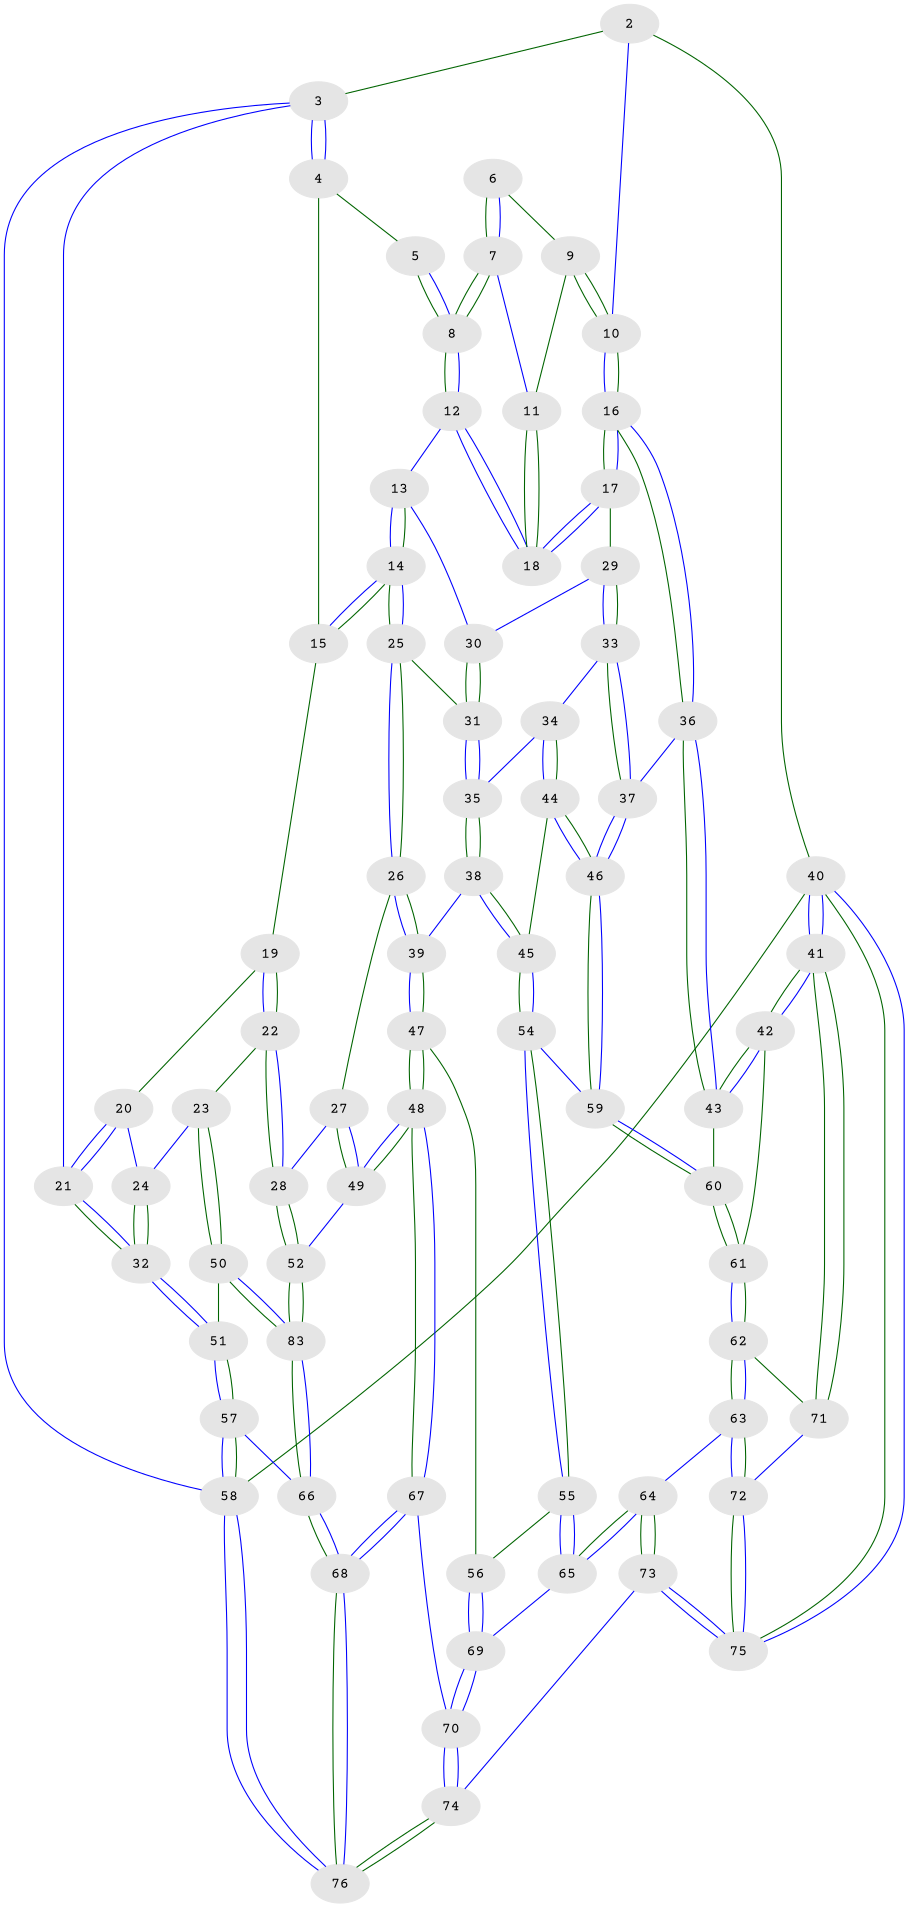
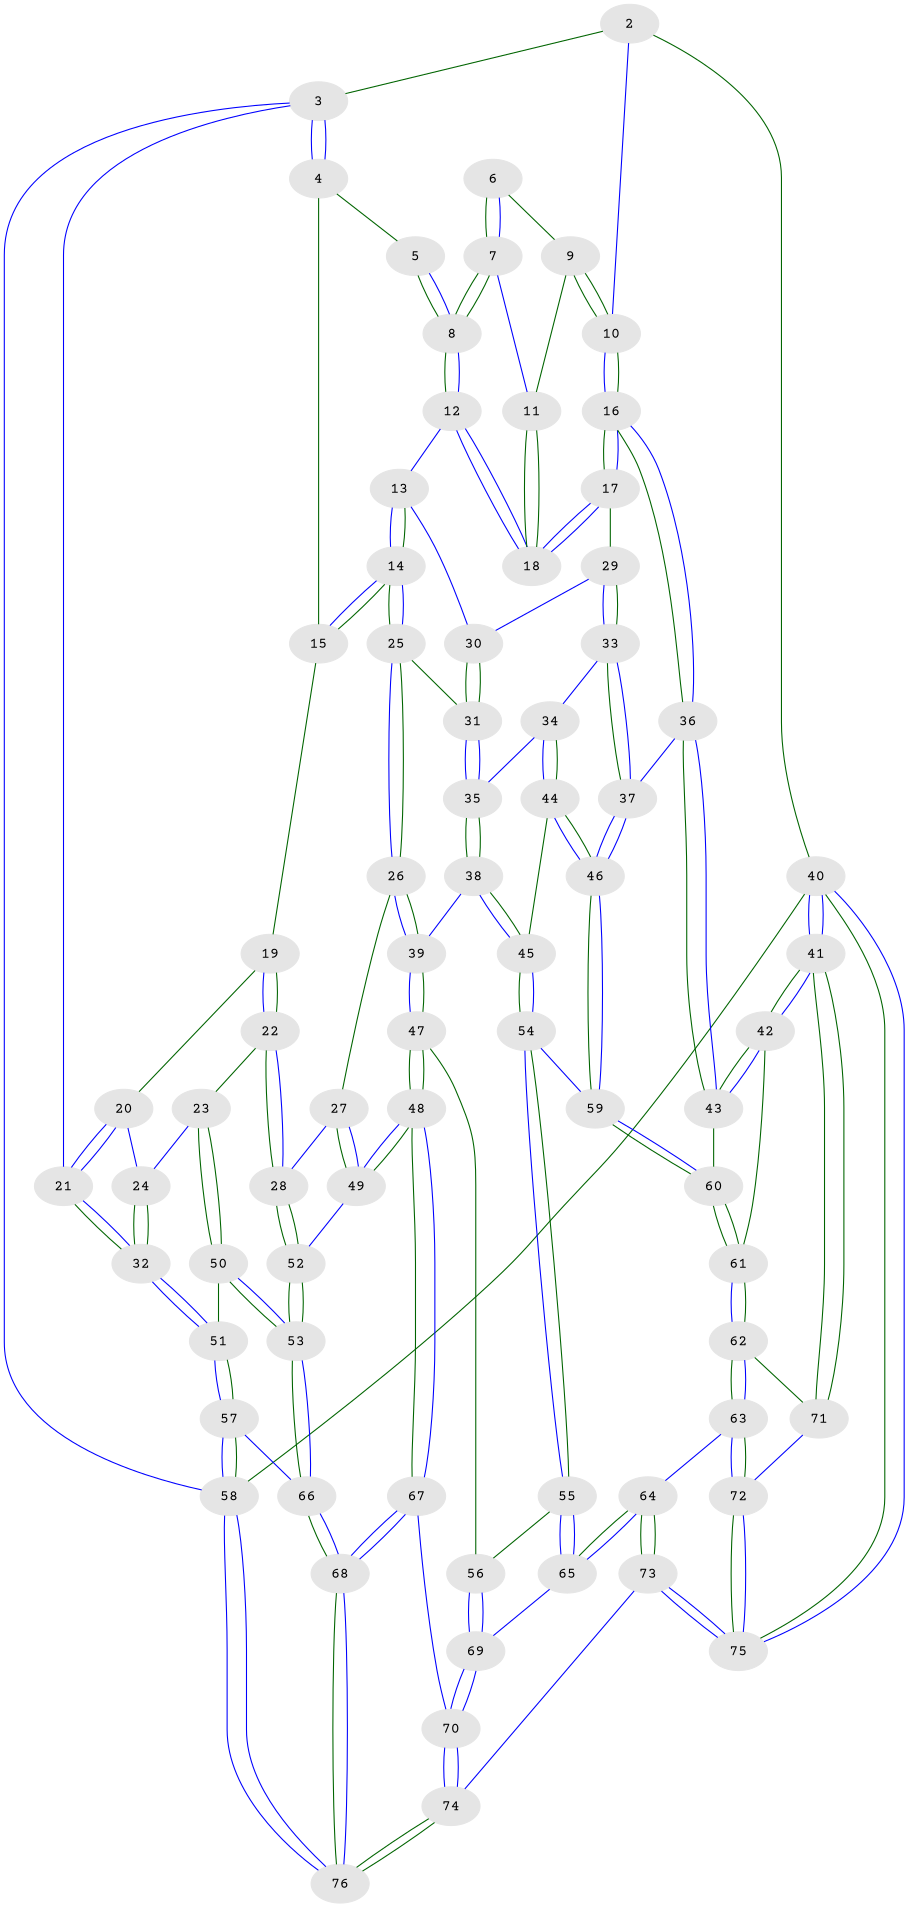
(296, 1341) -> (296, 1341)
